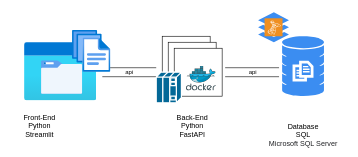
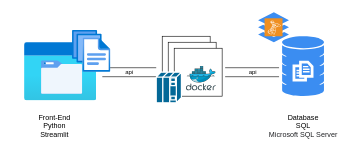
(39, 126) -> (54, 126)
(192, 126) -> none
(303, 135) -> (303, 126)
